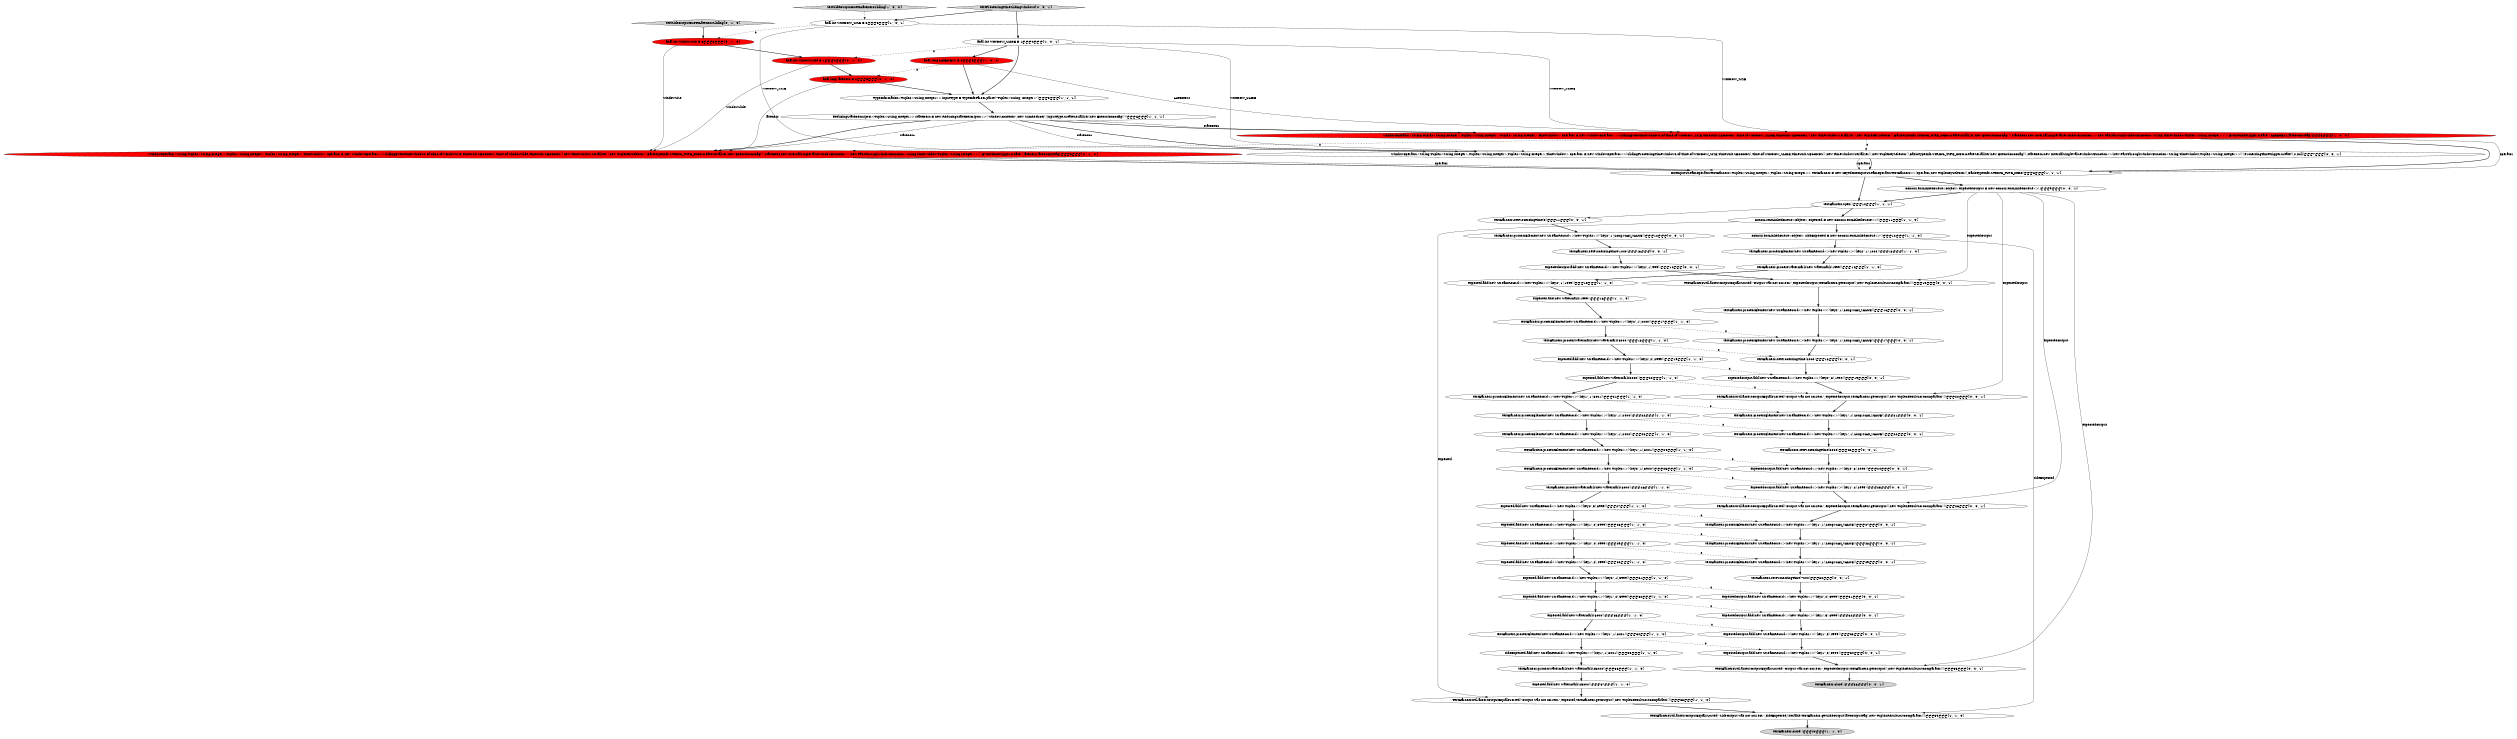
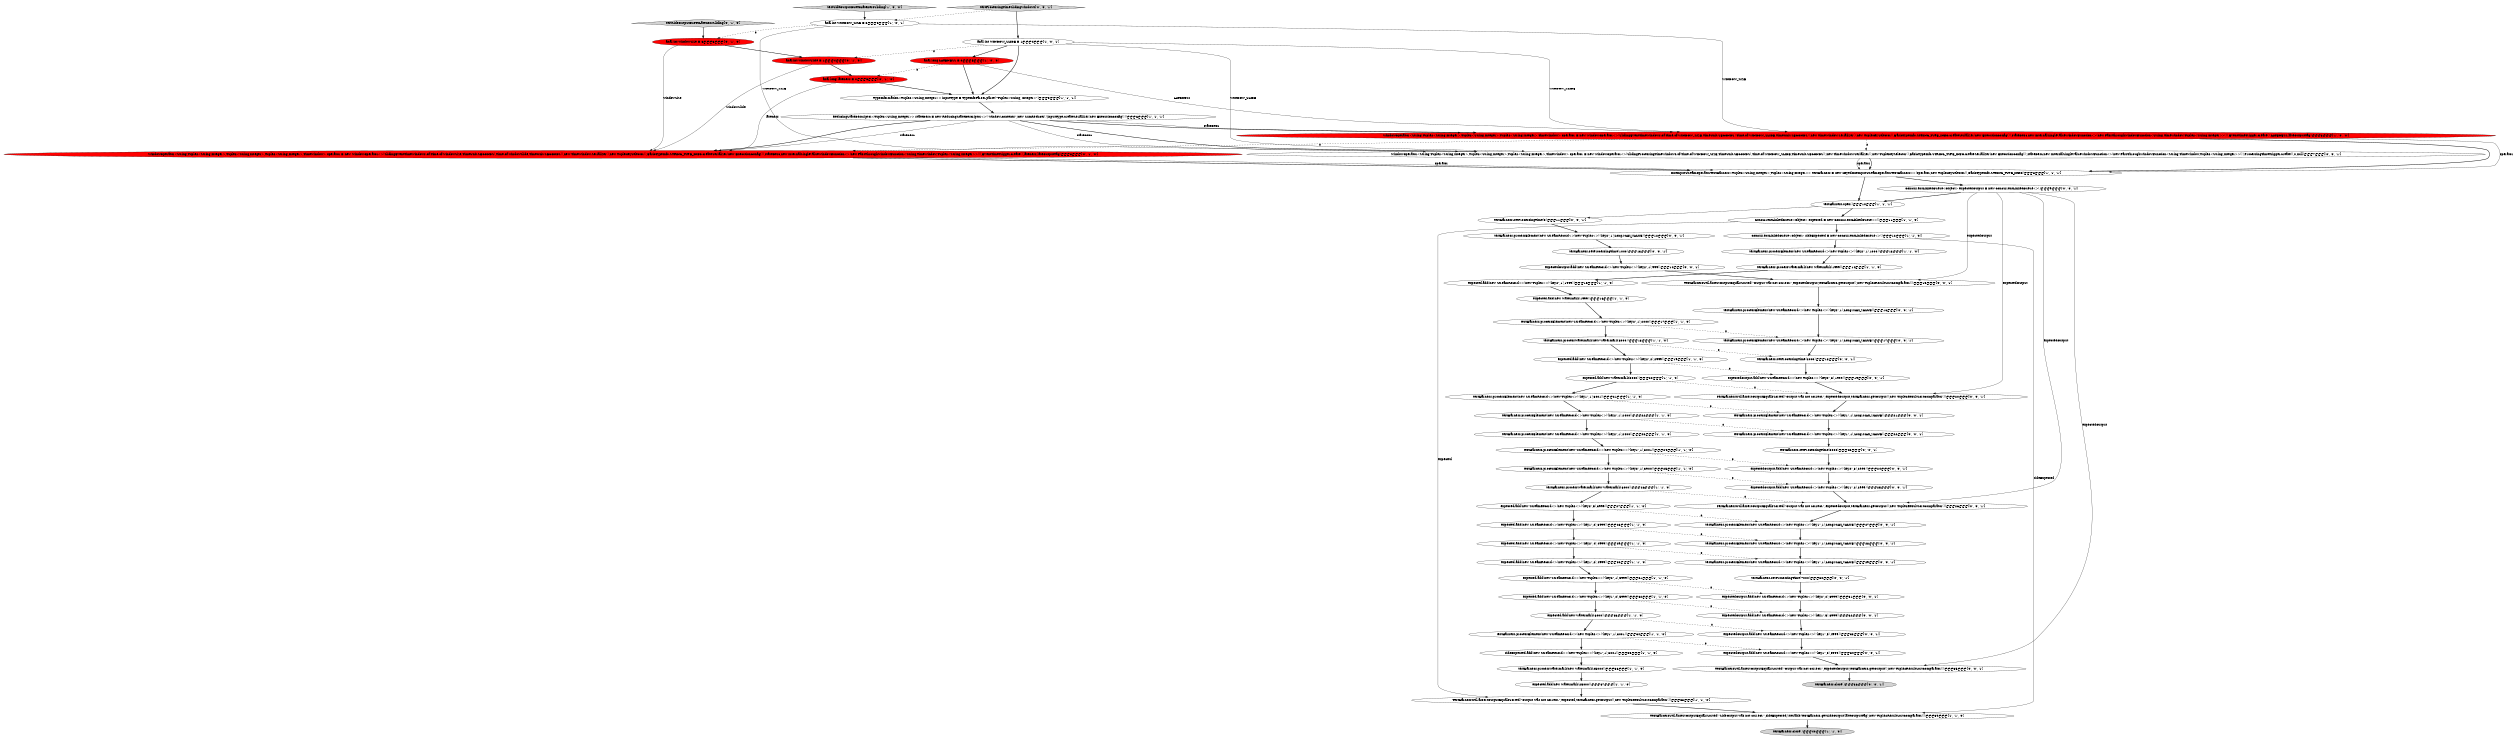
(865, 14) -> (865, 14)
(945, 15) -> (945, 15)
